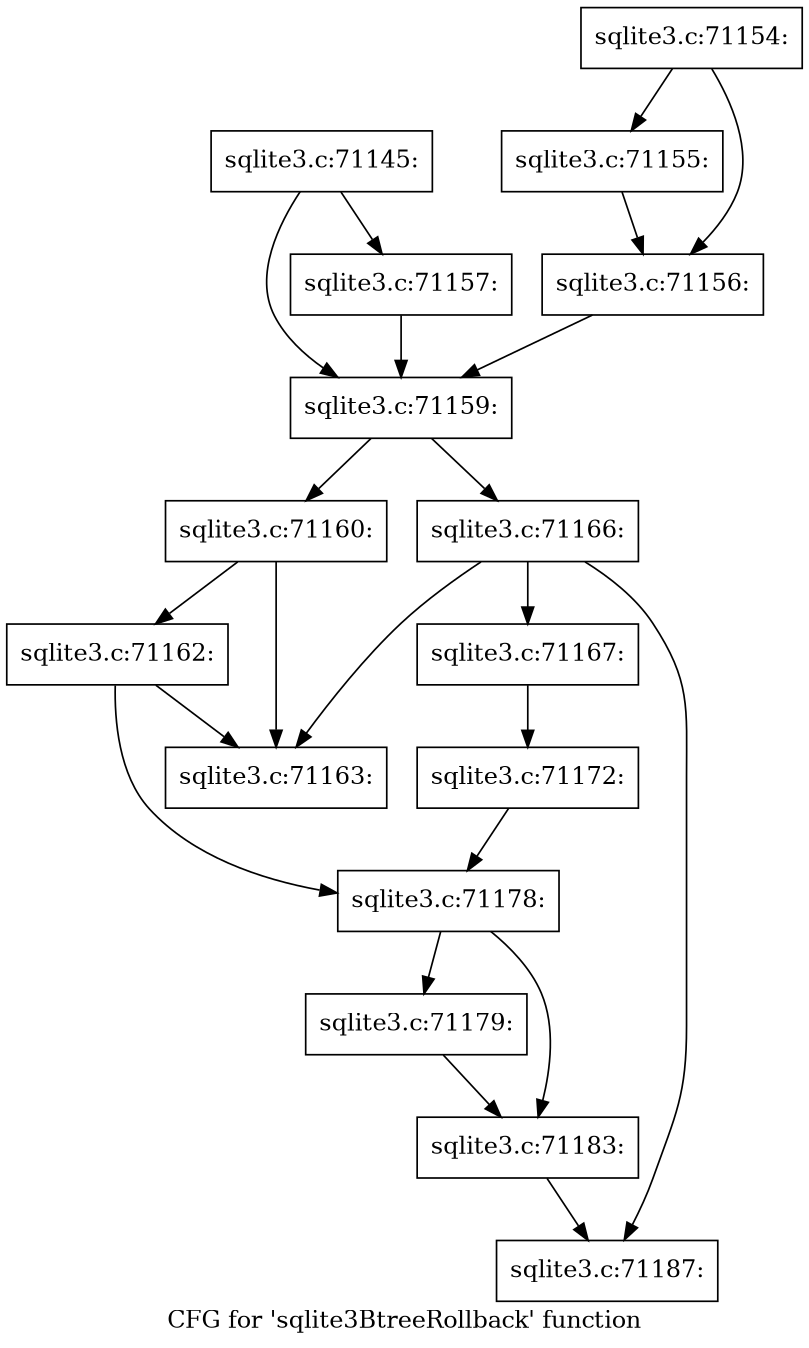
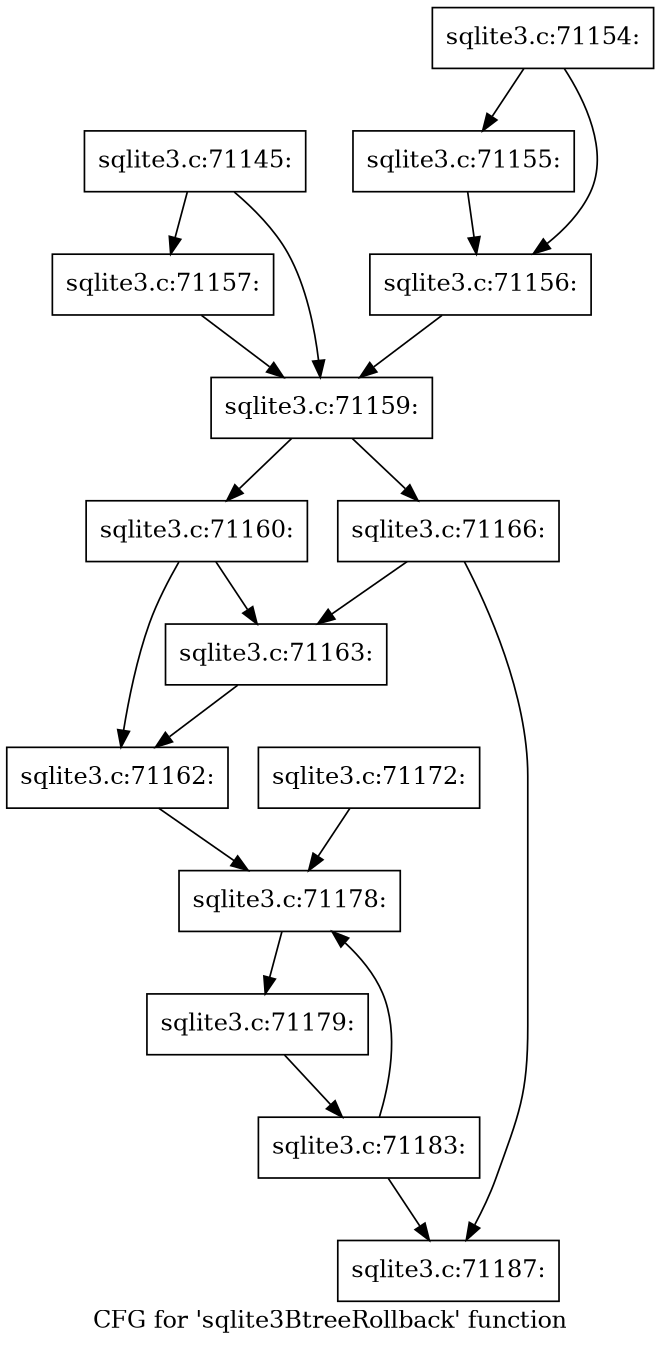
(528, 654) -> none
(190, 711) -> (204, 711)
(546, 1007) -> (390, 1024)
